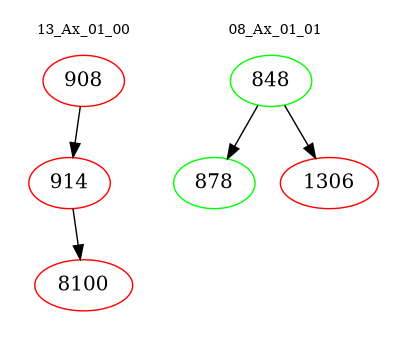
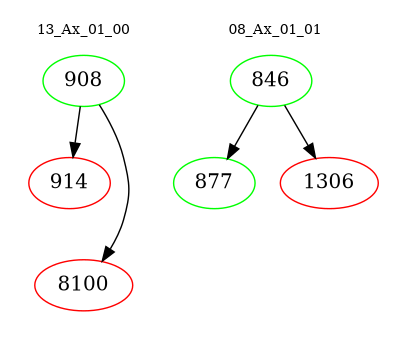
(84, 81) -> (84, 81)
(271, 81) -> (271, 81)
(214, 183) -> (214, 183)
(76, 227) -> (127, 176)
